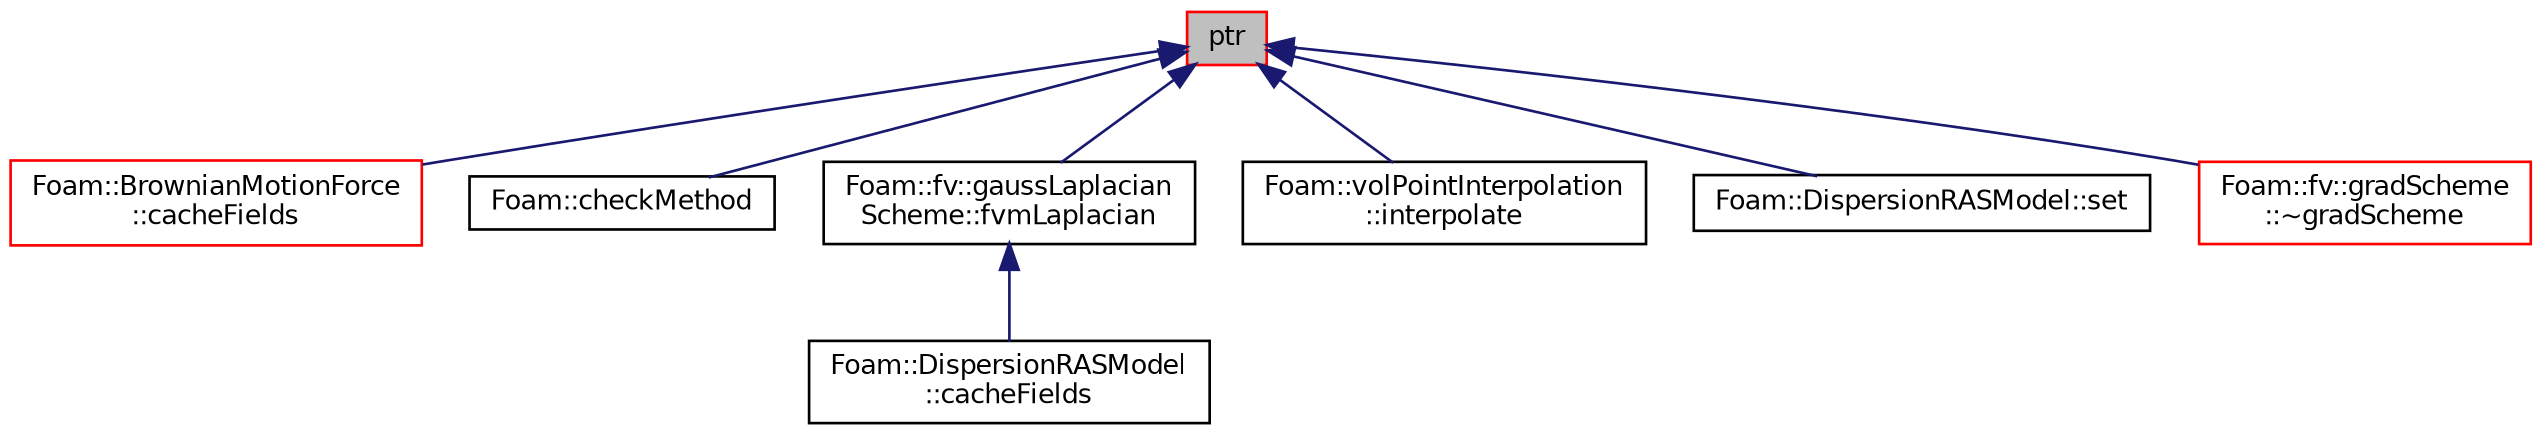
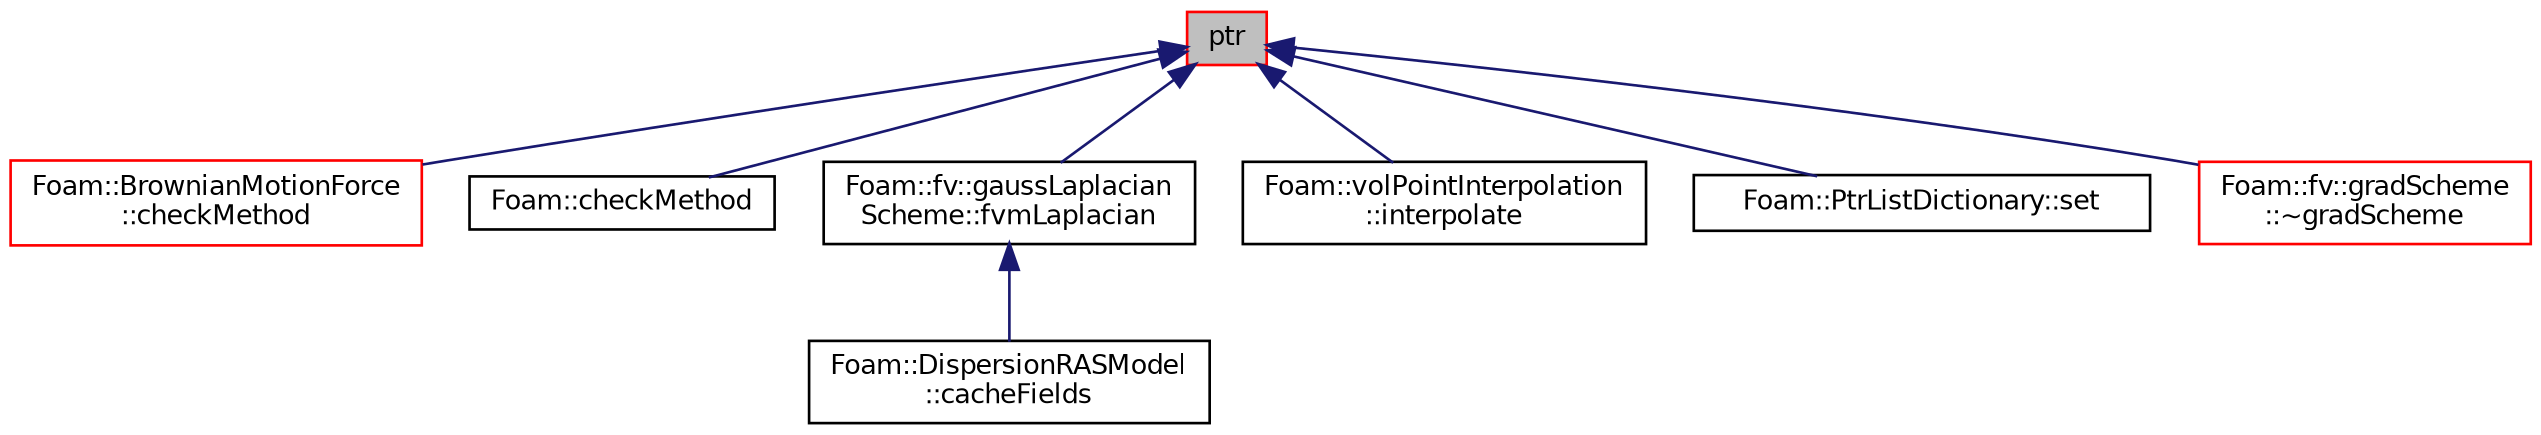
(216, 203) -> (216, 203)
(1922, 203) -> (1922, 203)
